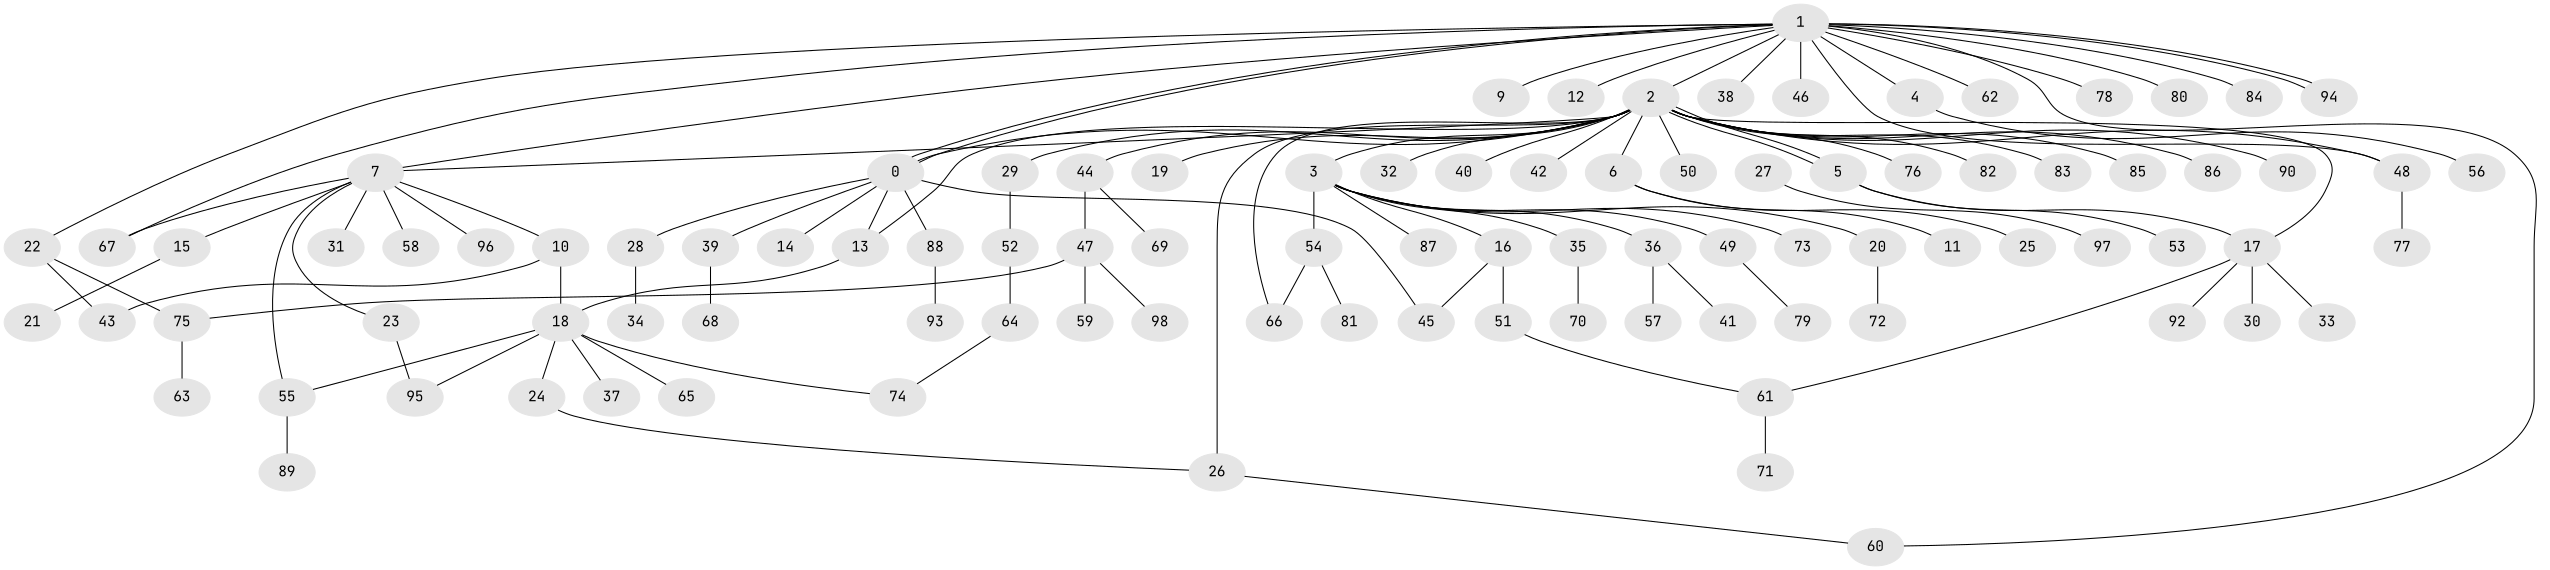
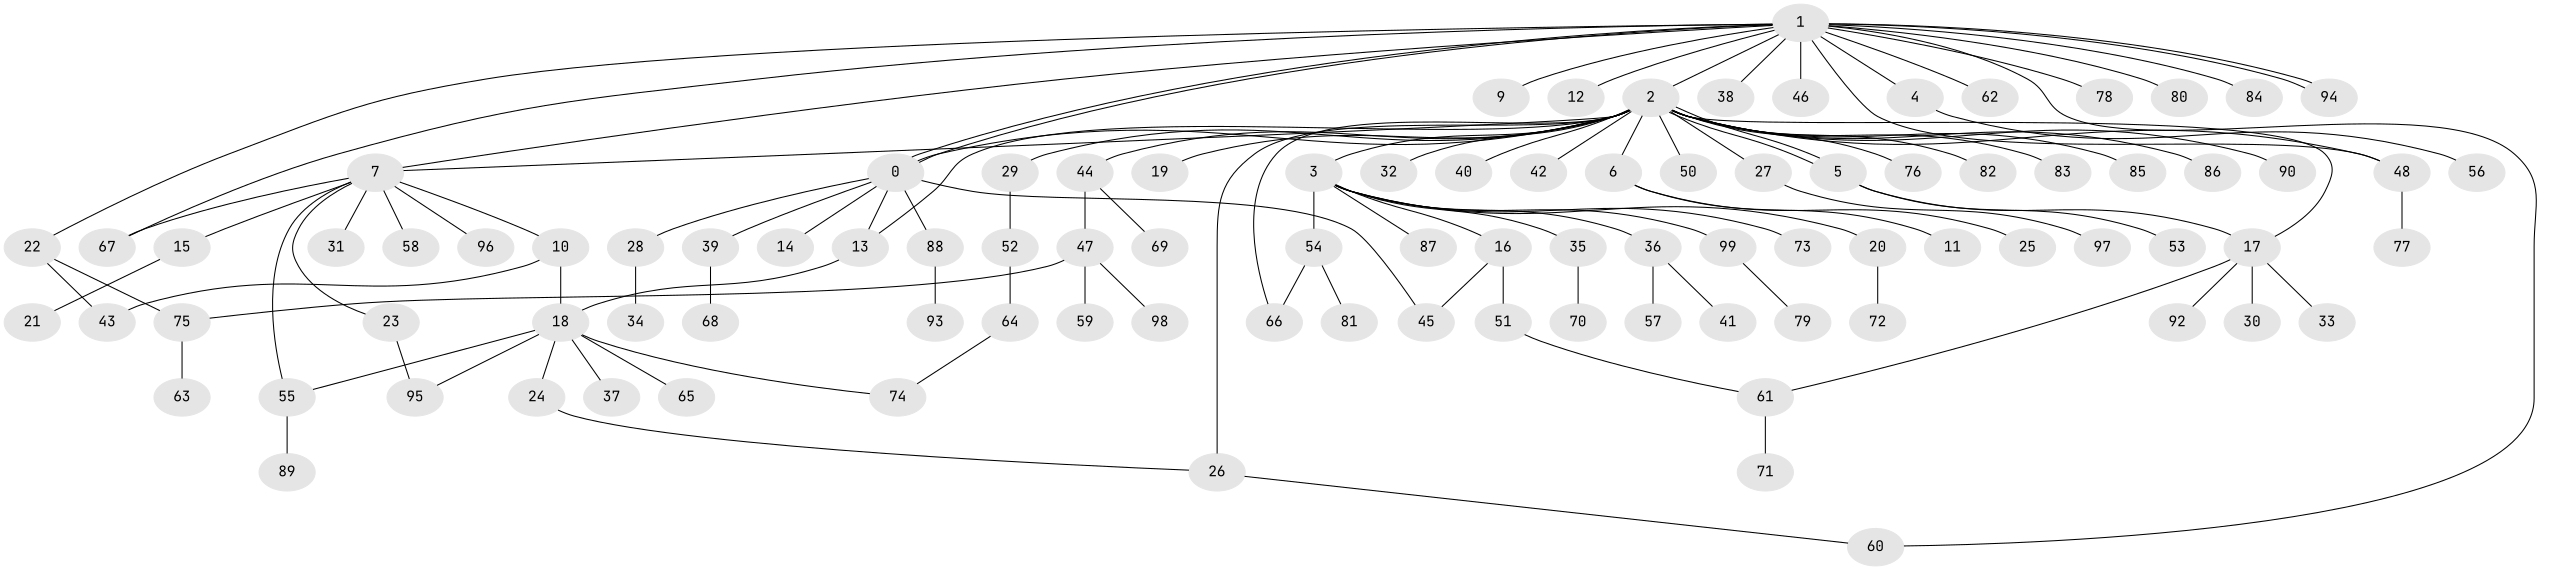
none -> (1707, 135)
(1728, 248) -> (1728, 248)
